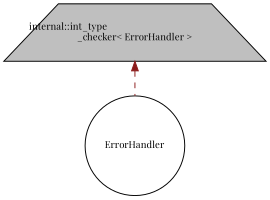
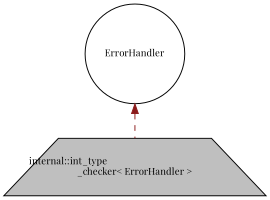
(135, 83) -> (135, 126)
